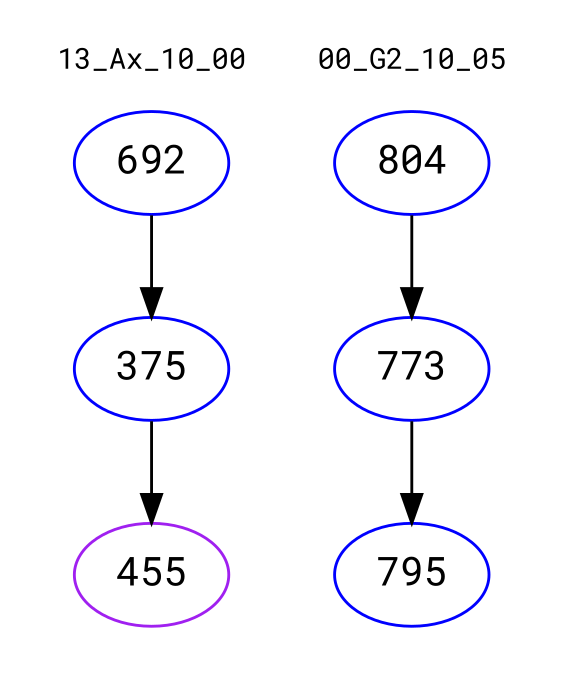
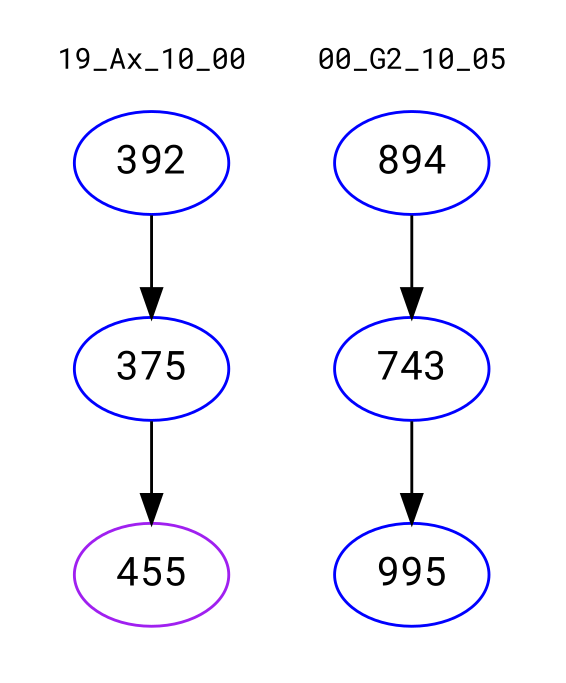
(153, 61) -> (153, 61)
(152, 163) -> (152, 163)
(412, 163) -> (412, 163)
(412, 369) -> (412, 369)
(412, 575) -> (412, 575)
